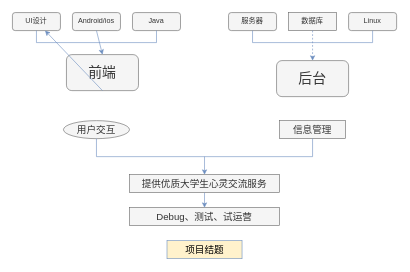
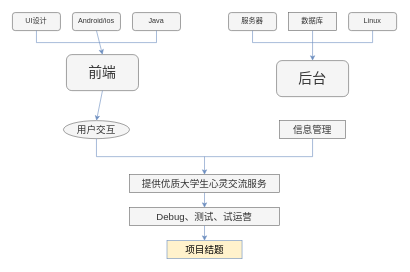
(54, 40) -> (100, 105)
(312, 44) -> (312, 44)
none -> (204, 231)
